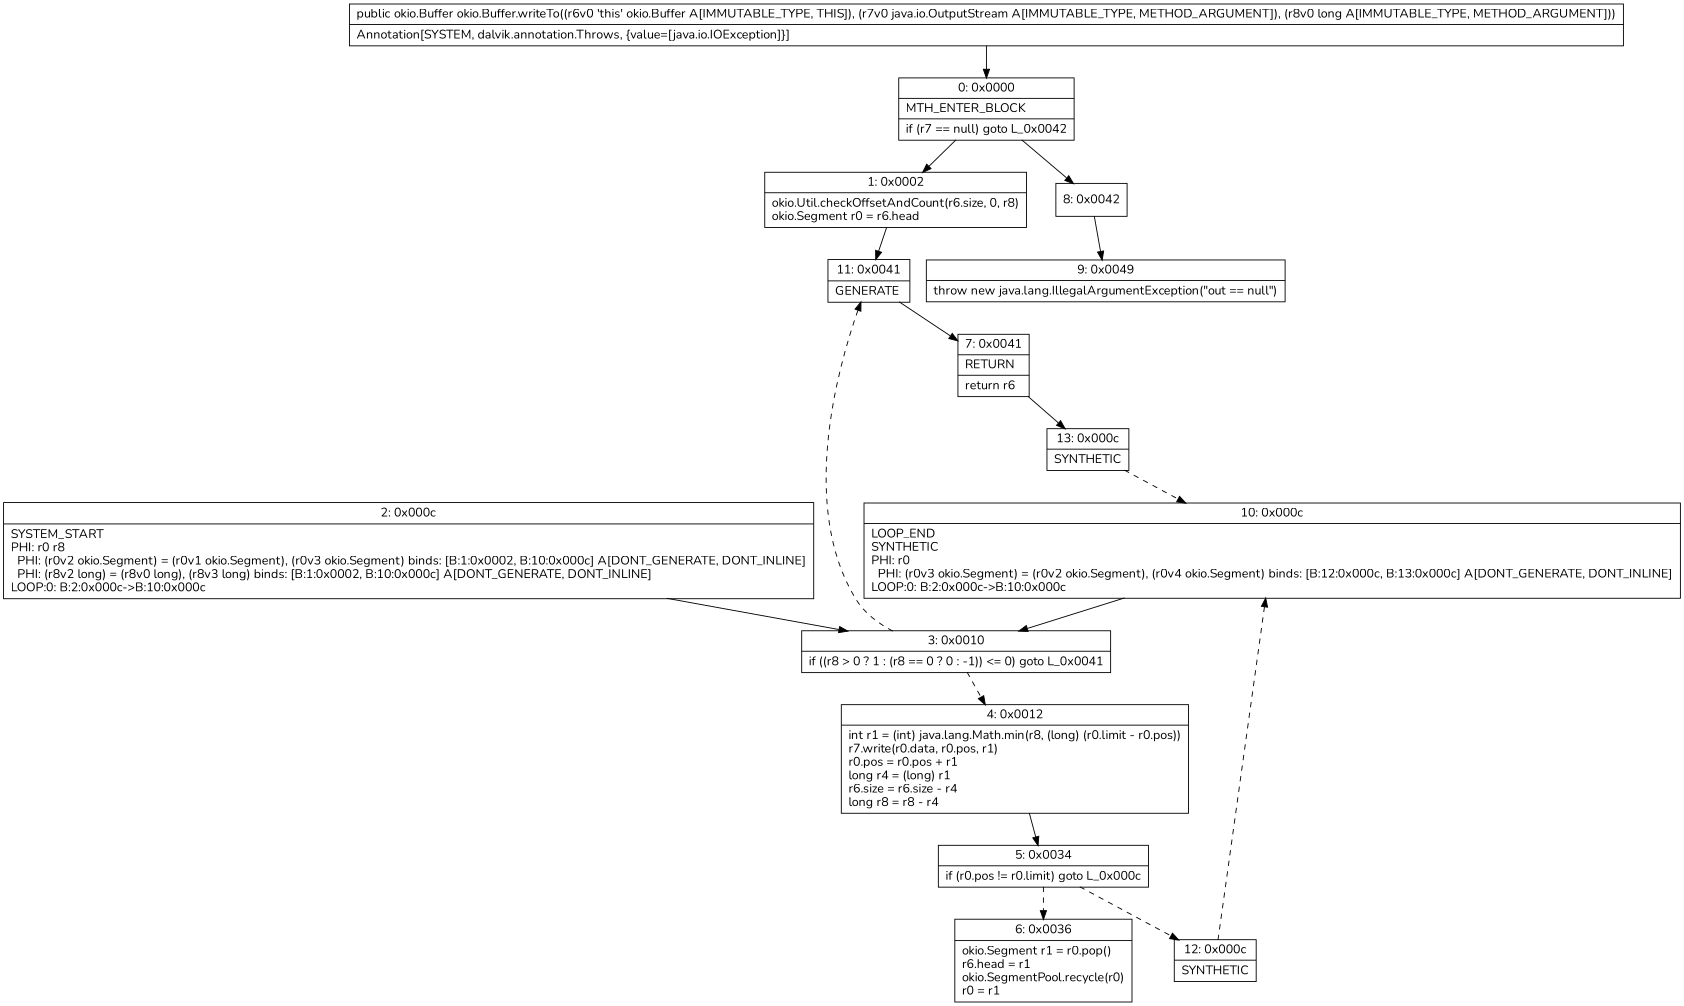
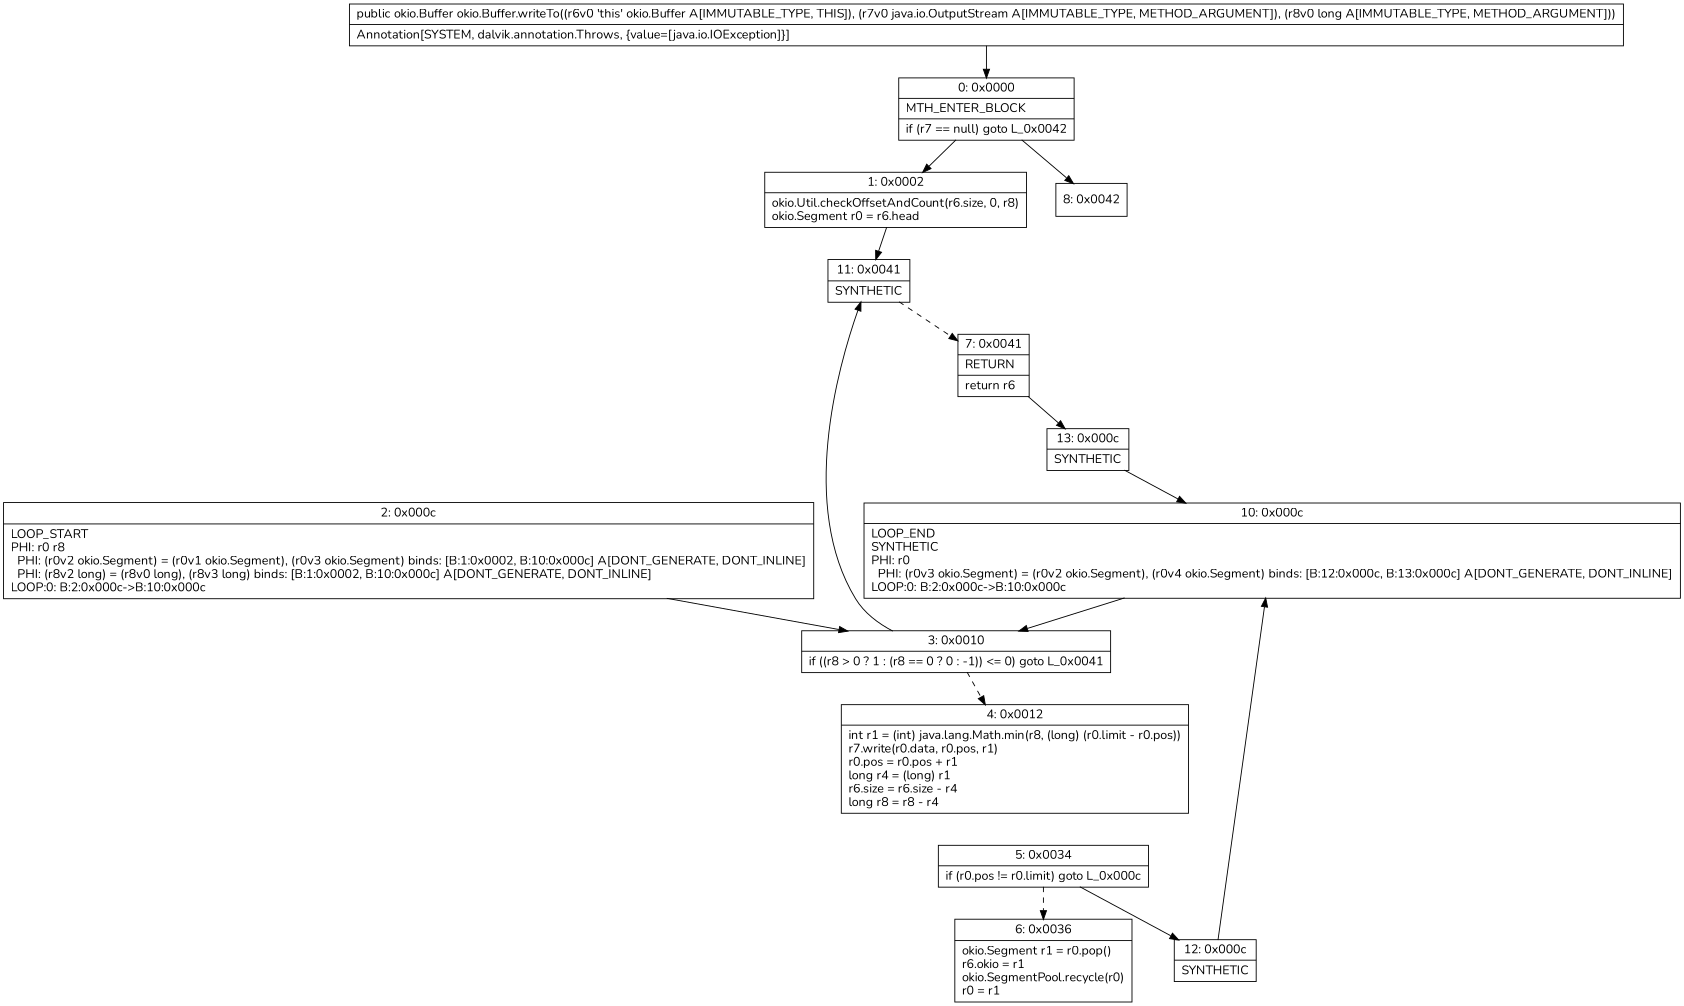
(1106, 281) -> none
(868, 291) -> (869, 291)
(925, 319) -> (925, 319)
(826, 480) -> (826, 480)
(1151, 485) -> (1151, 485)
(57, 534) -> (50, 534)
(1241, 773) -> (1241, 773)
(1032, 825) -> none
(1125, 911) -> (1125, 911)
(997, 964) -> (994, 964)
